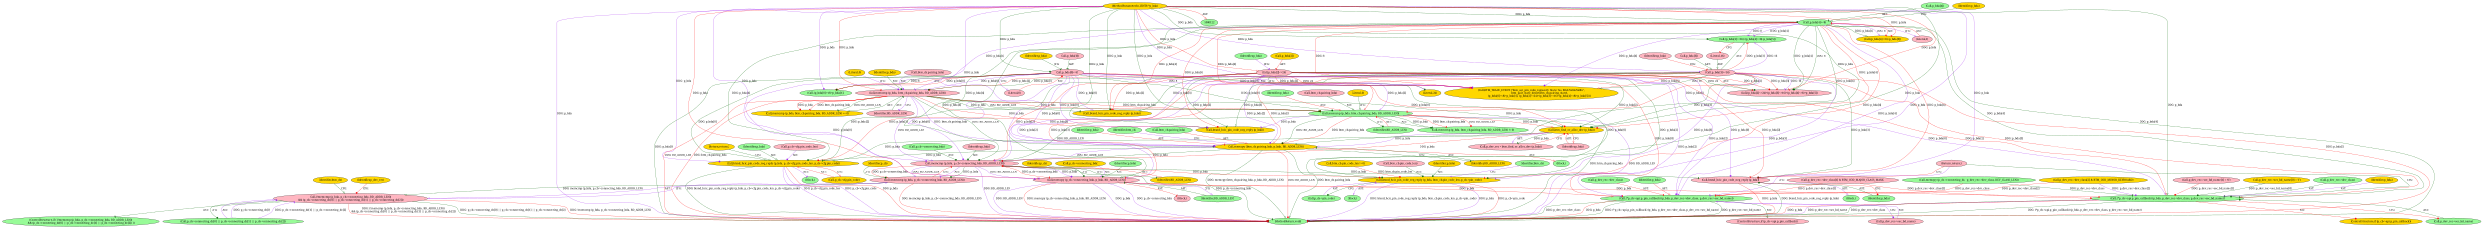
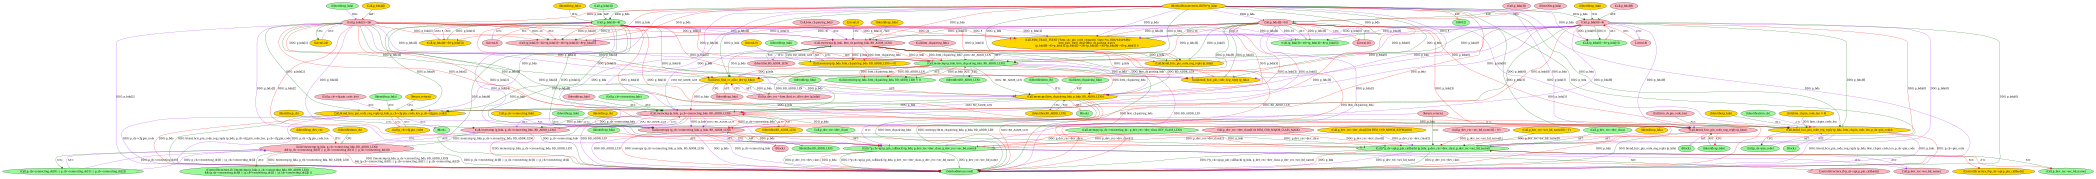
(1726, 46) -> (1326, 29)
(967, 107) -> (1221, 105)
